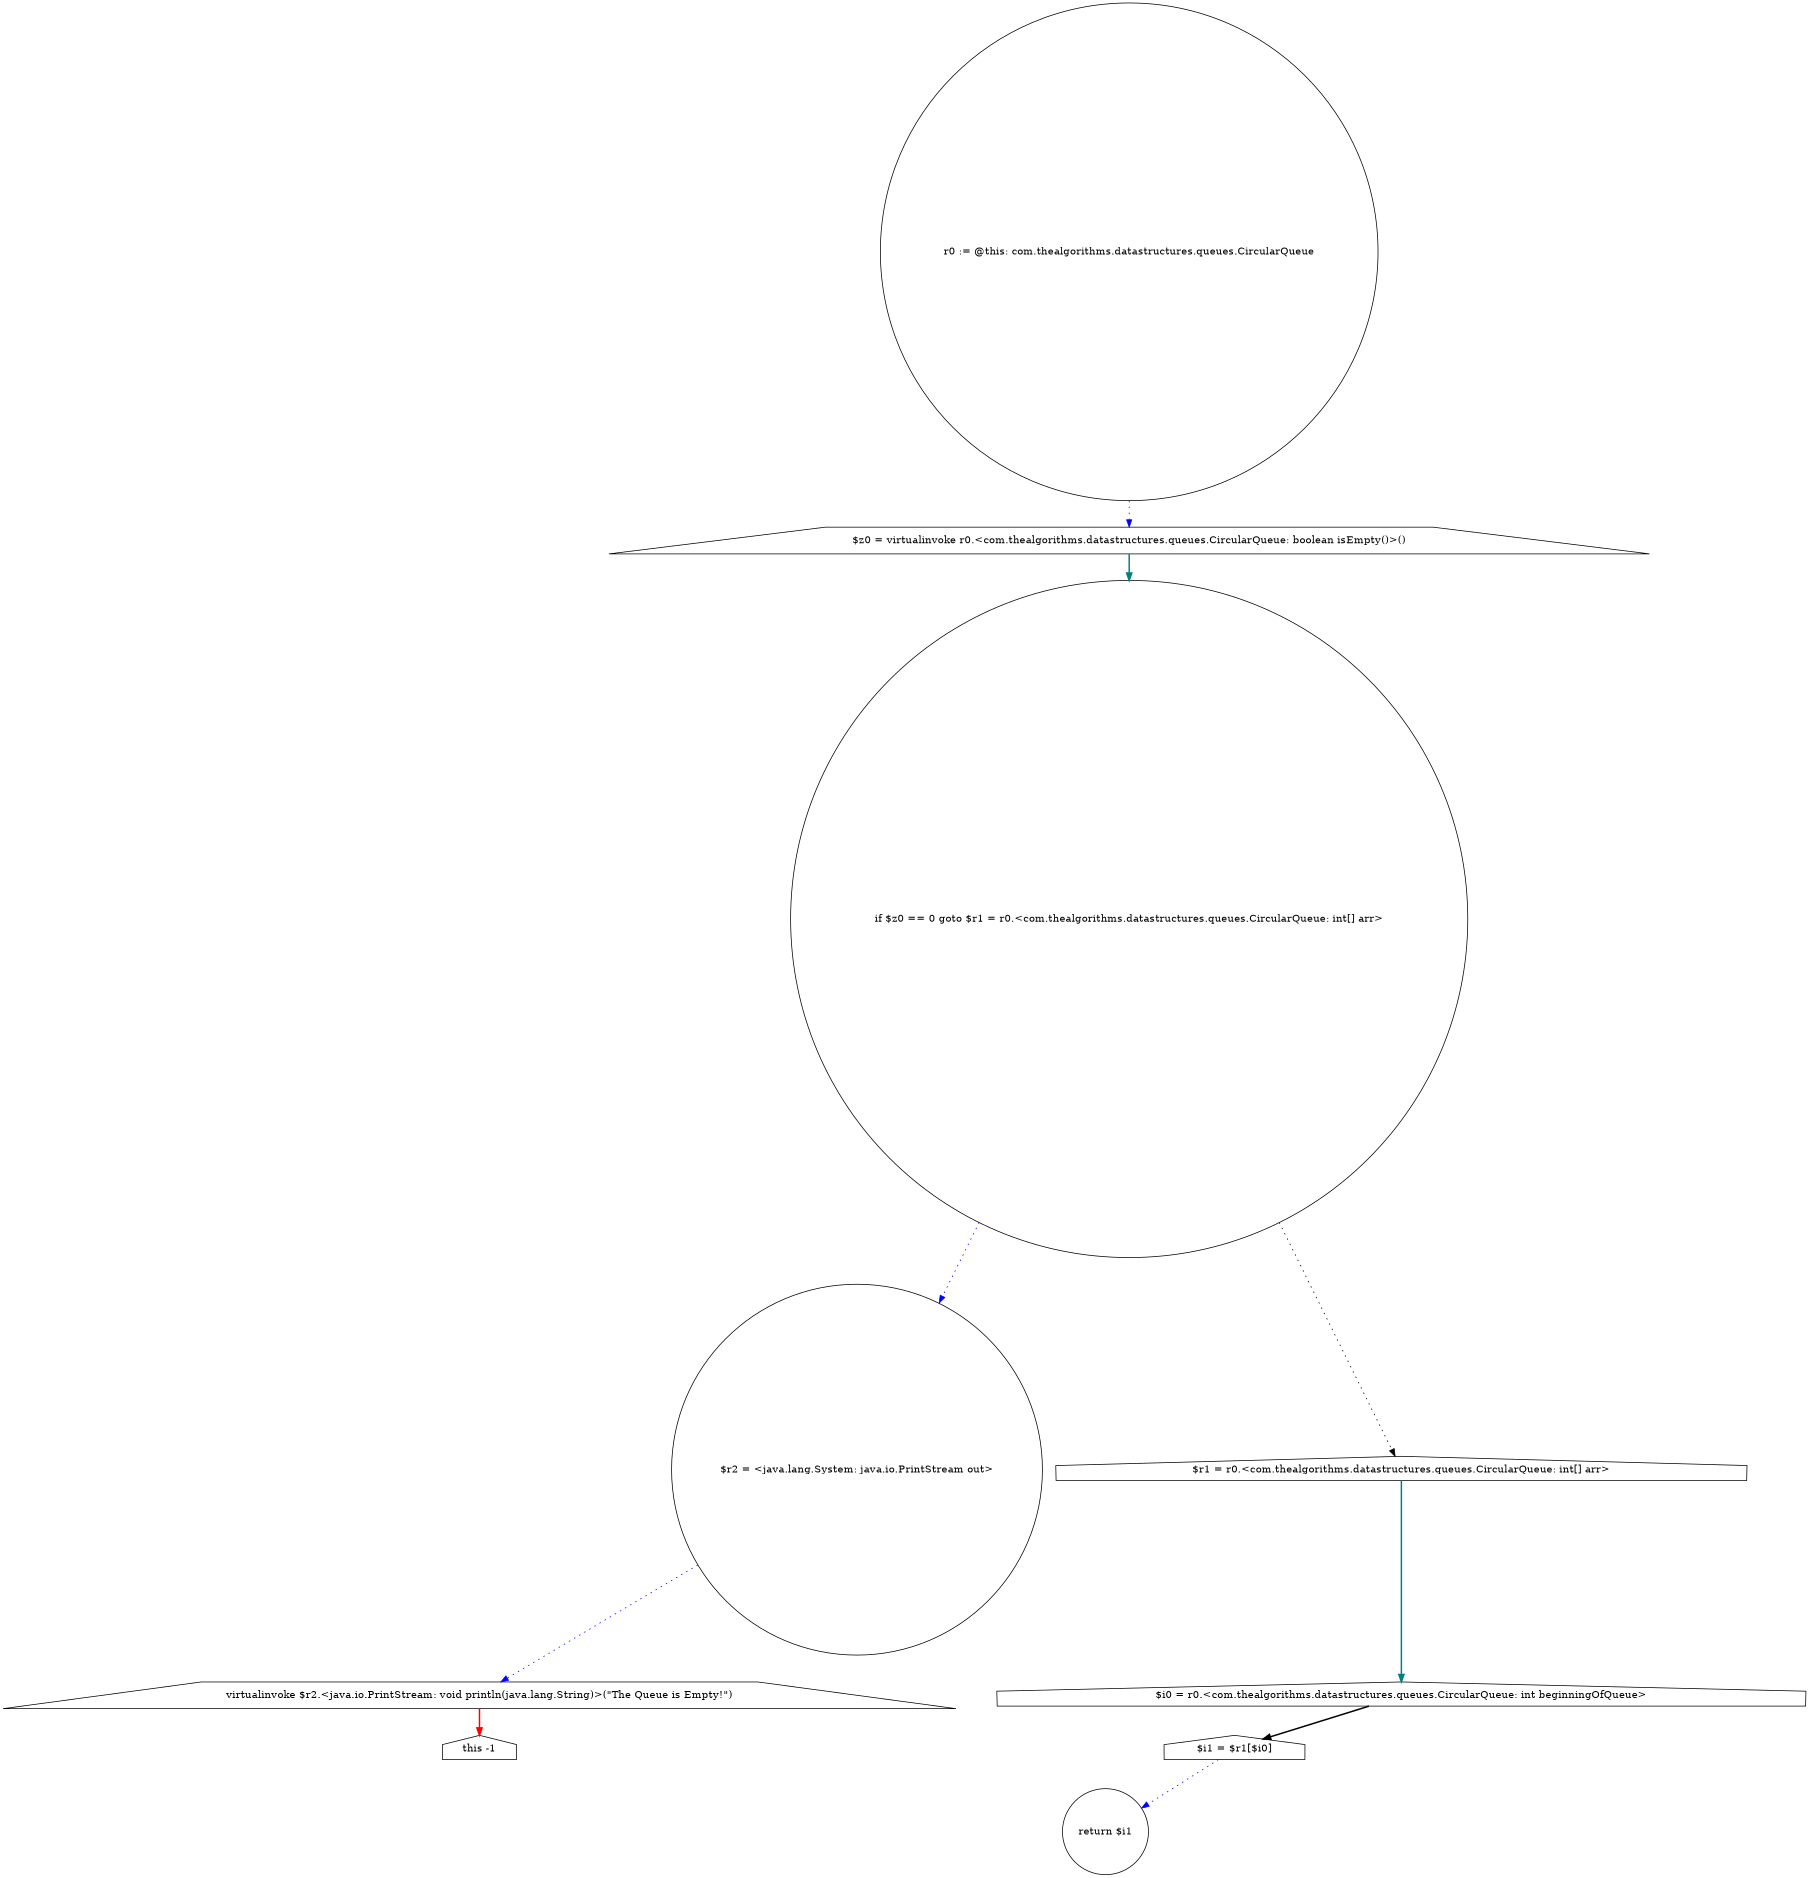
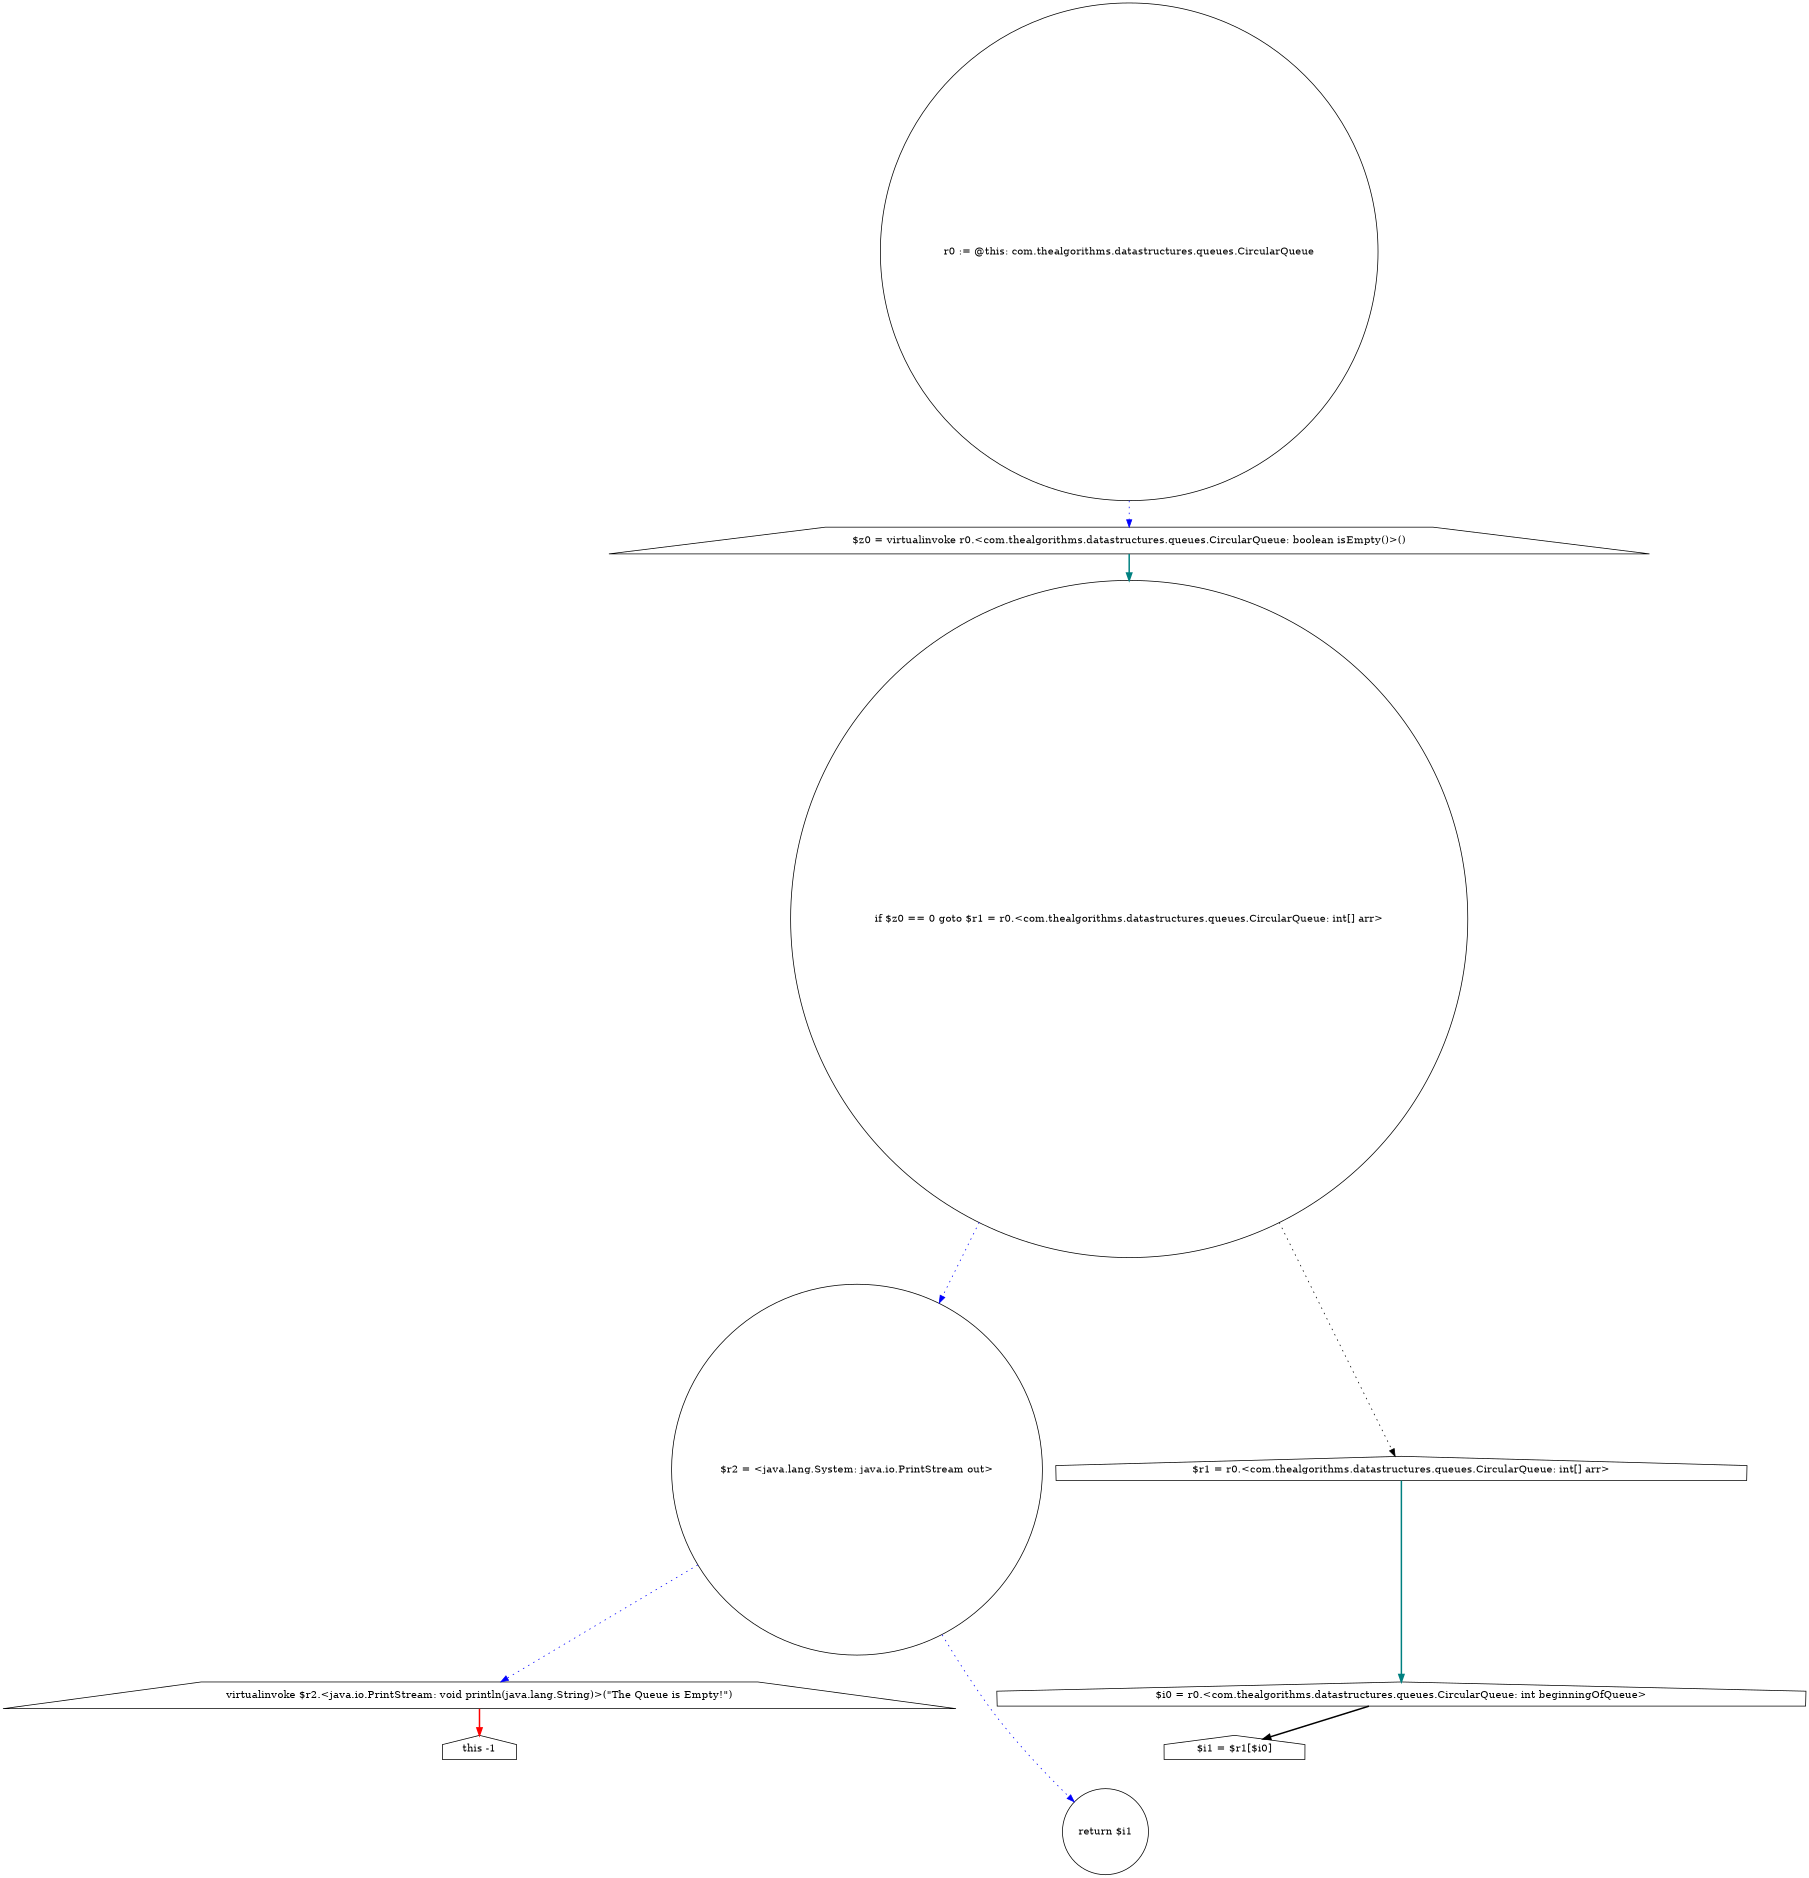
(1183, 1782) -> (999, 1720)
